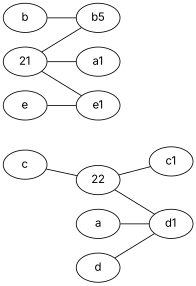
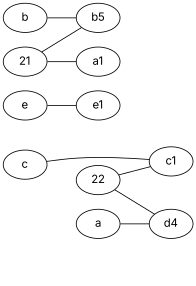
(62, 84) -> none
(62, 172) -> (98, 157)
(171, 224) -> (171, 224)
(98, 268) -> none
